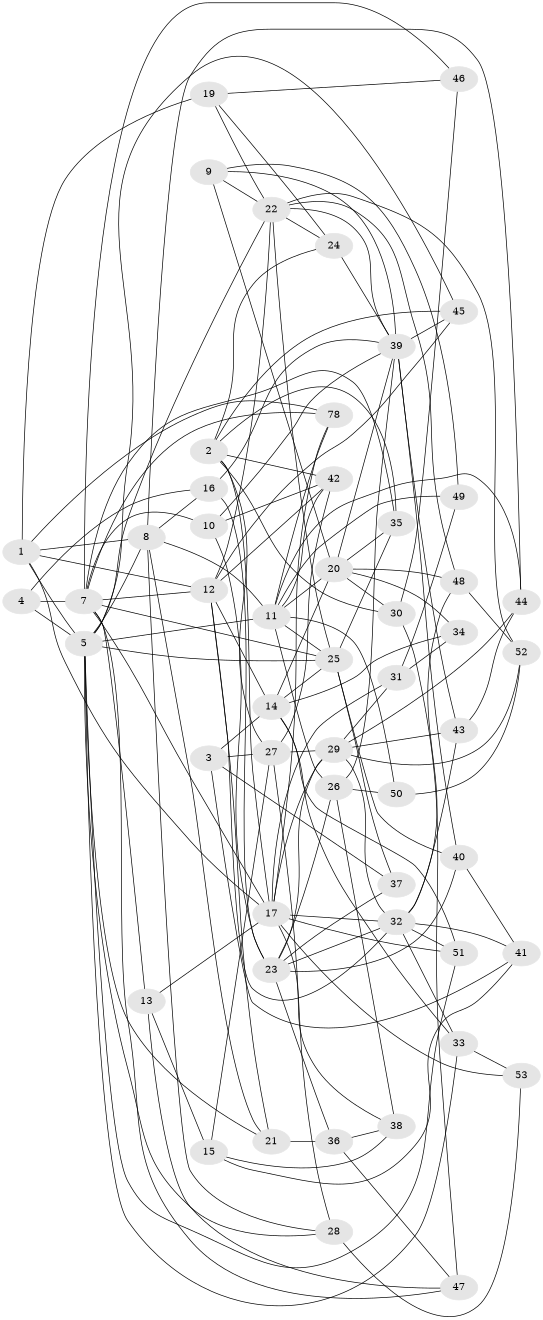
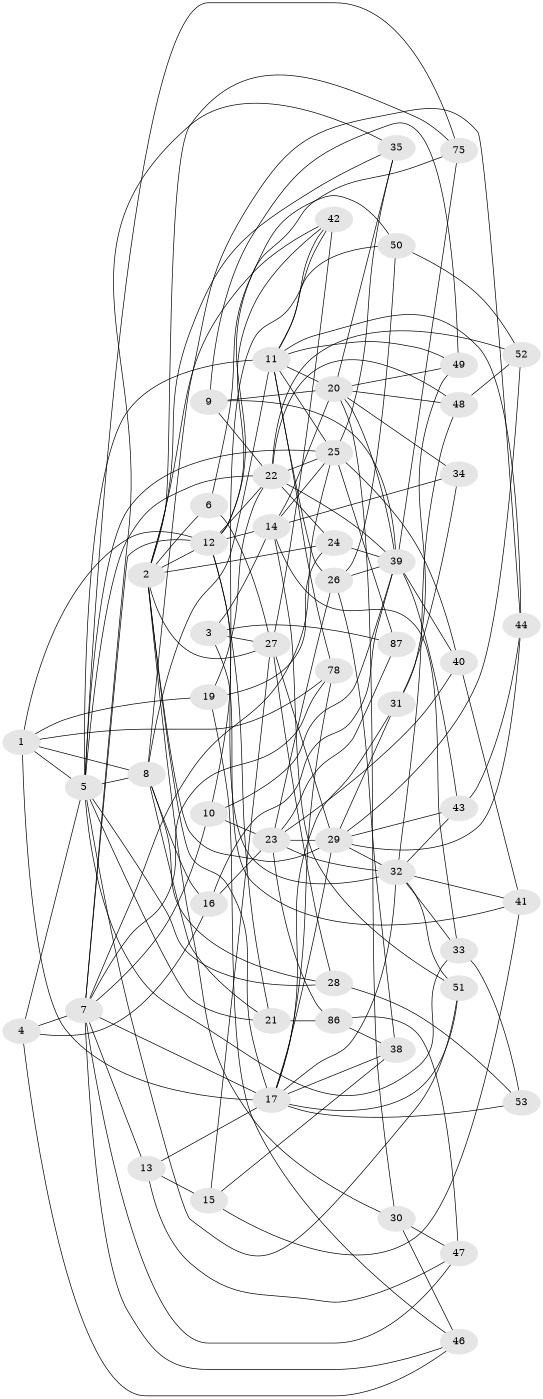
(459, 312) -> (459, 151)
none -> (396, 377)
none -> (209, 506)
none -> (178, 559)
none -> (188, 827)
(397, 885) -> (397, 644)
(334, 1142) -> (334, 1021)
none -> (114, 1377)
